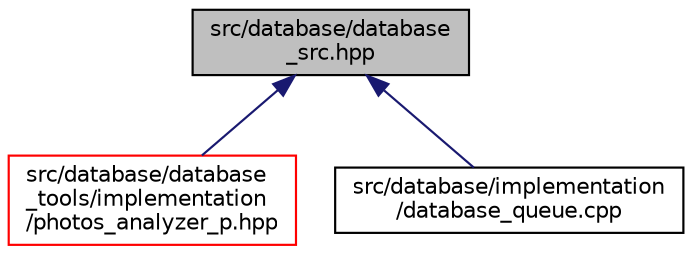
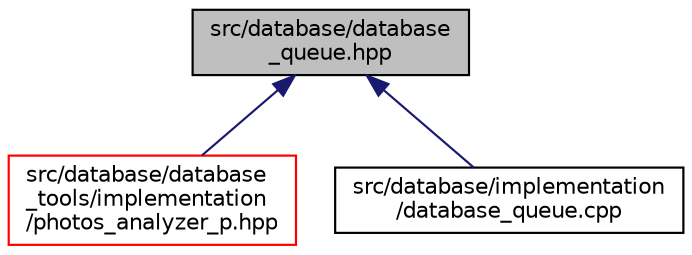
(331, 42) -> (331, 42)
